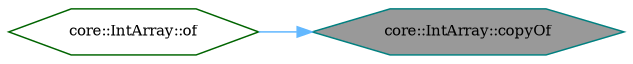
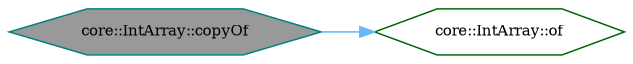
(278, 32) -> (341, 32)
